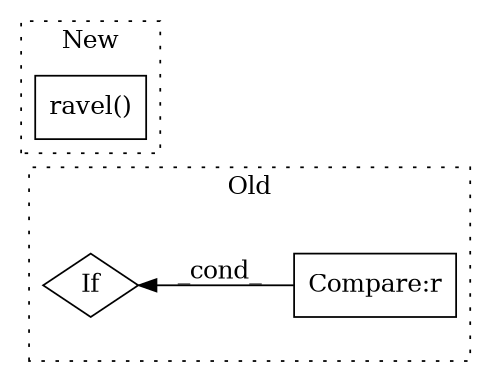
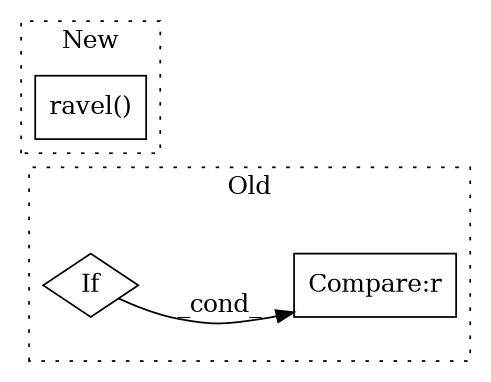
(225, 285) -> (196, 322)
